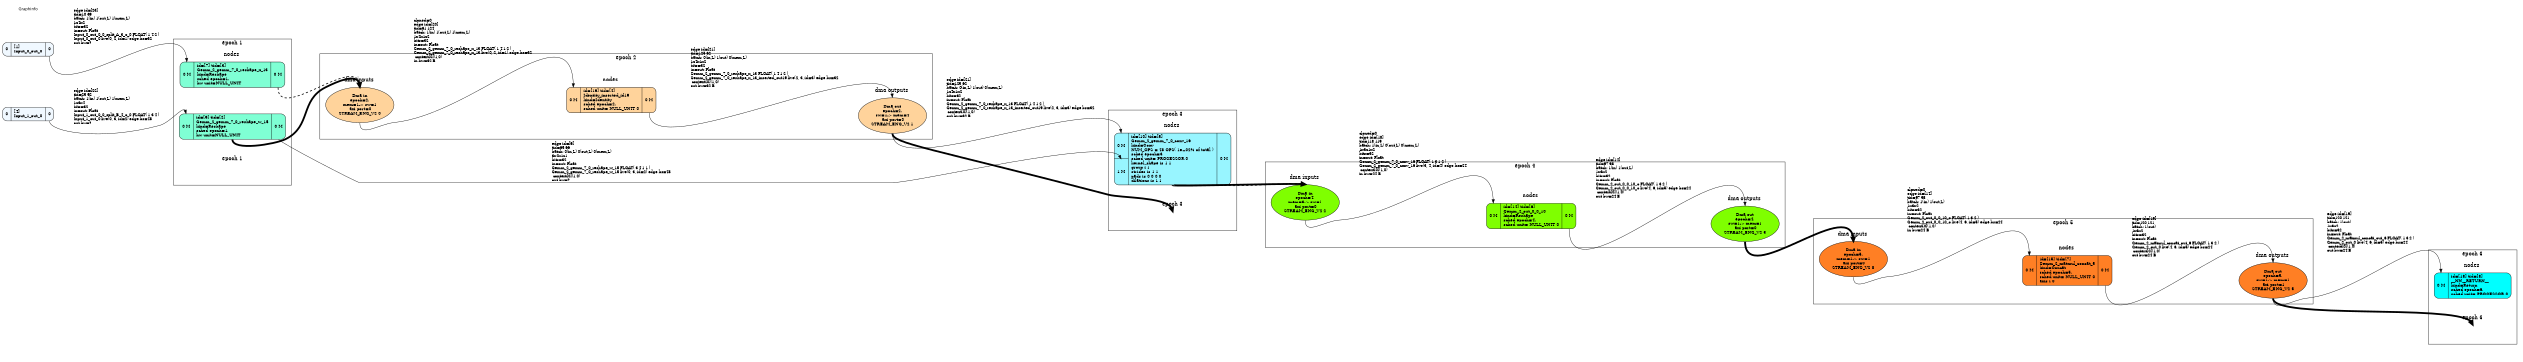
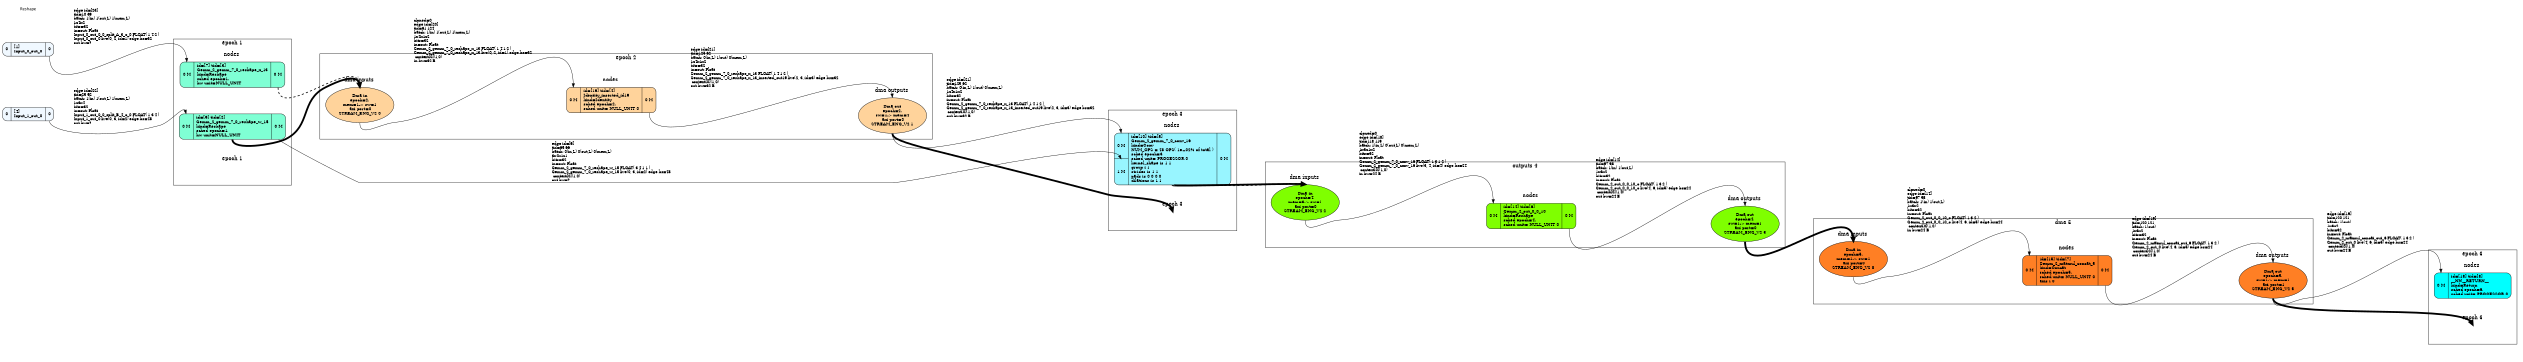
(28, 9) -> (28, 9)
(1525, 166) -> (1525, 166)
(2063, 223) -> (2063, 223)
